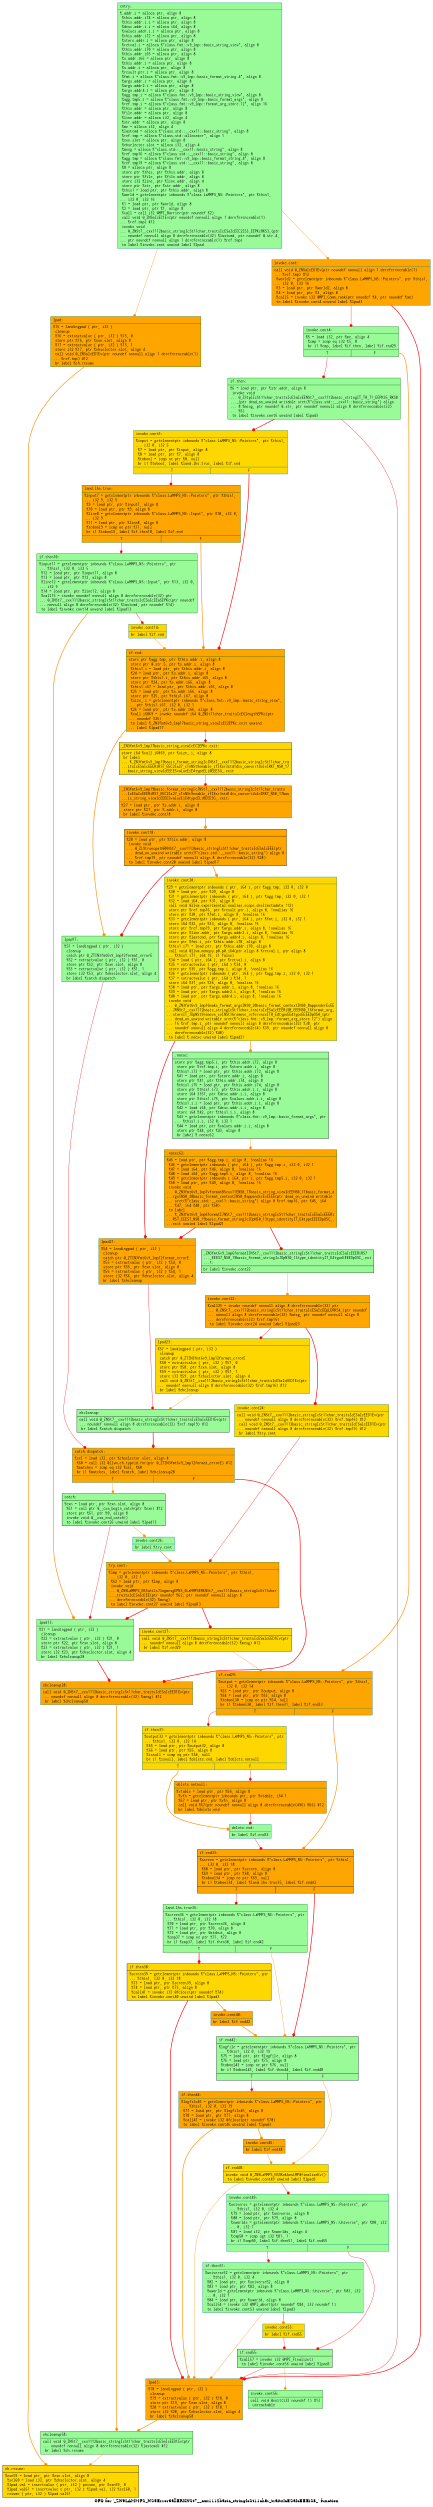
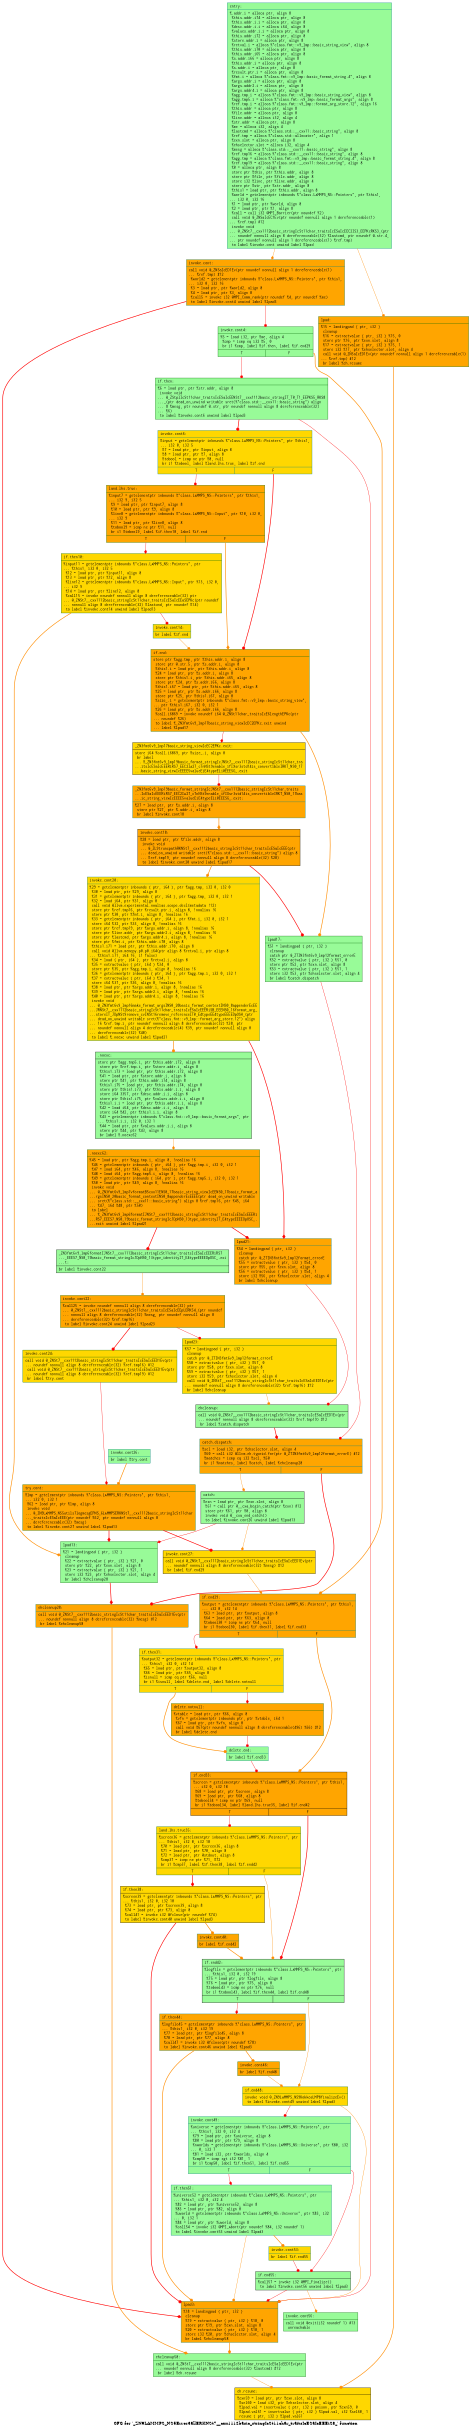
(117, 583) -> (141, 583)
(139, 617) -> (163, 618)
(138, 1530) -> (246, 1535)
(235, 1928) -> (229, 1851)
